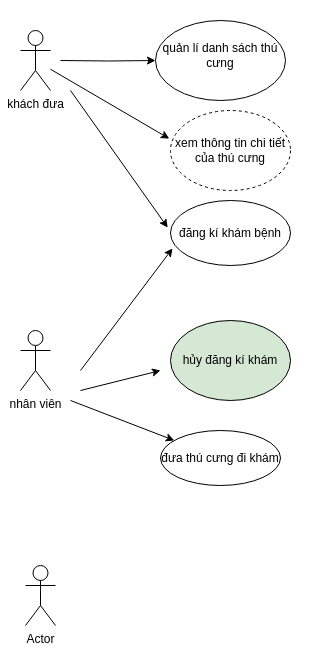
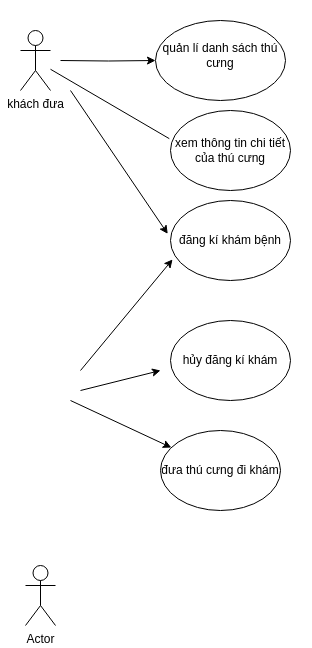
(162, 134) -> (164, 136)
(231, 151) -> (231, 151)
(231, 233) -> (231, 241)
(36, 361) -> none
(231, 361) -> (231, 361)
(221, 458) -> (221, 471)
